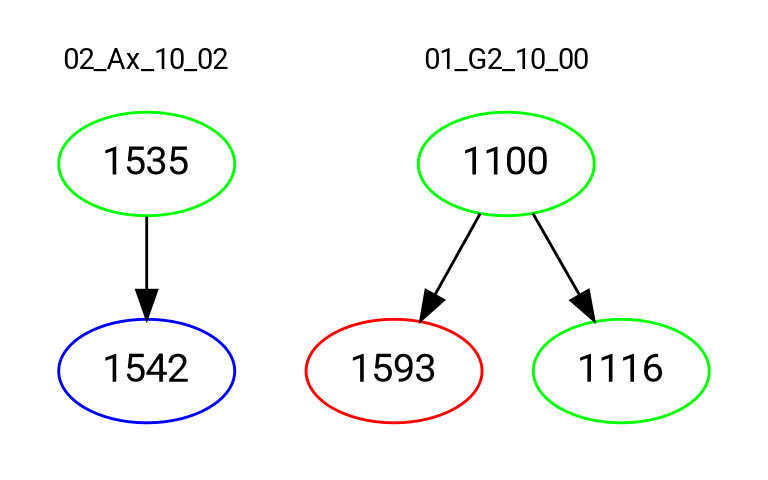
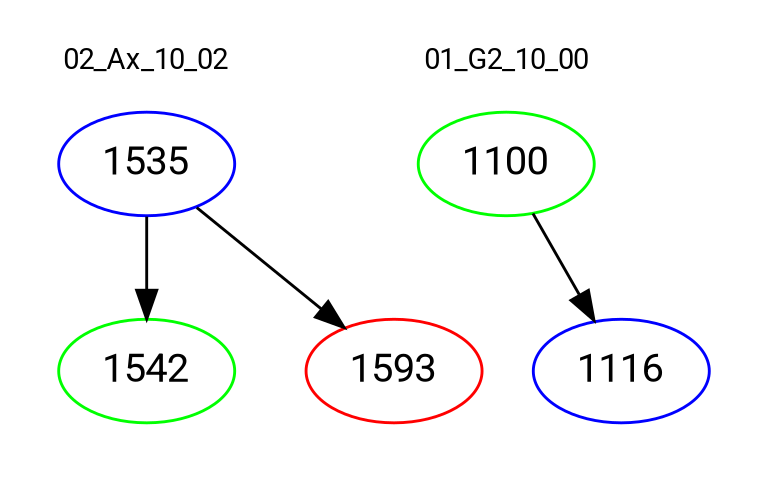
(147, 164) -> (147, 164)
(458, 254) -> (240, 243)
(147, 371) -> (147, 371)
(621, 371) -> (621, 371)
